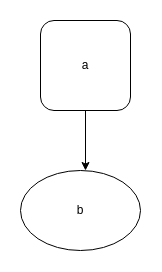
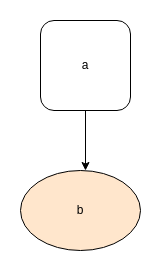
(81, 211) -> (81, 211)
